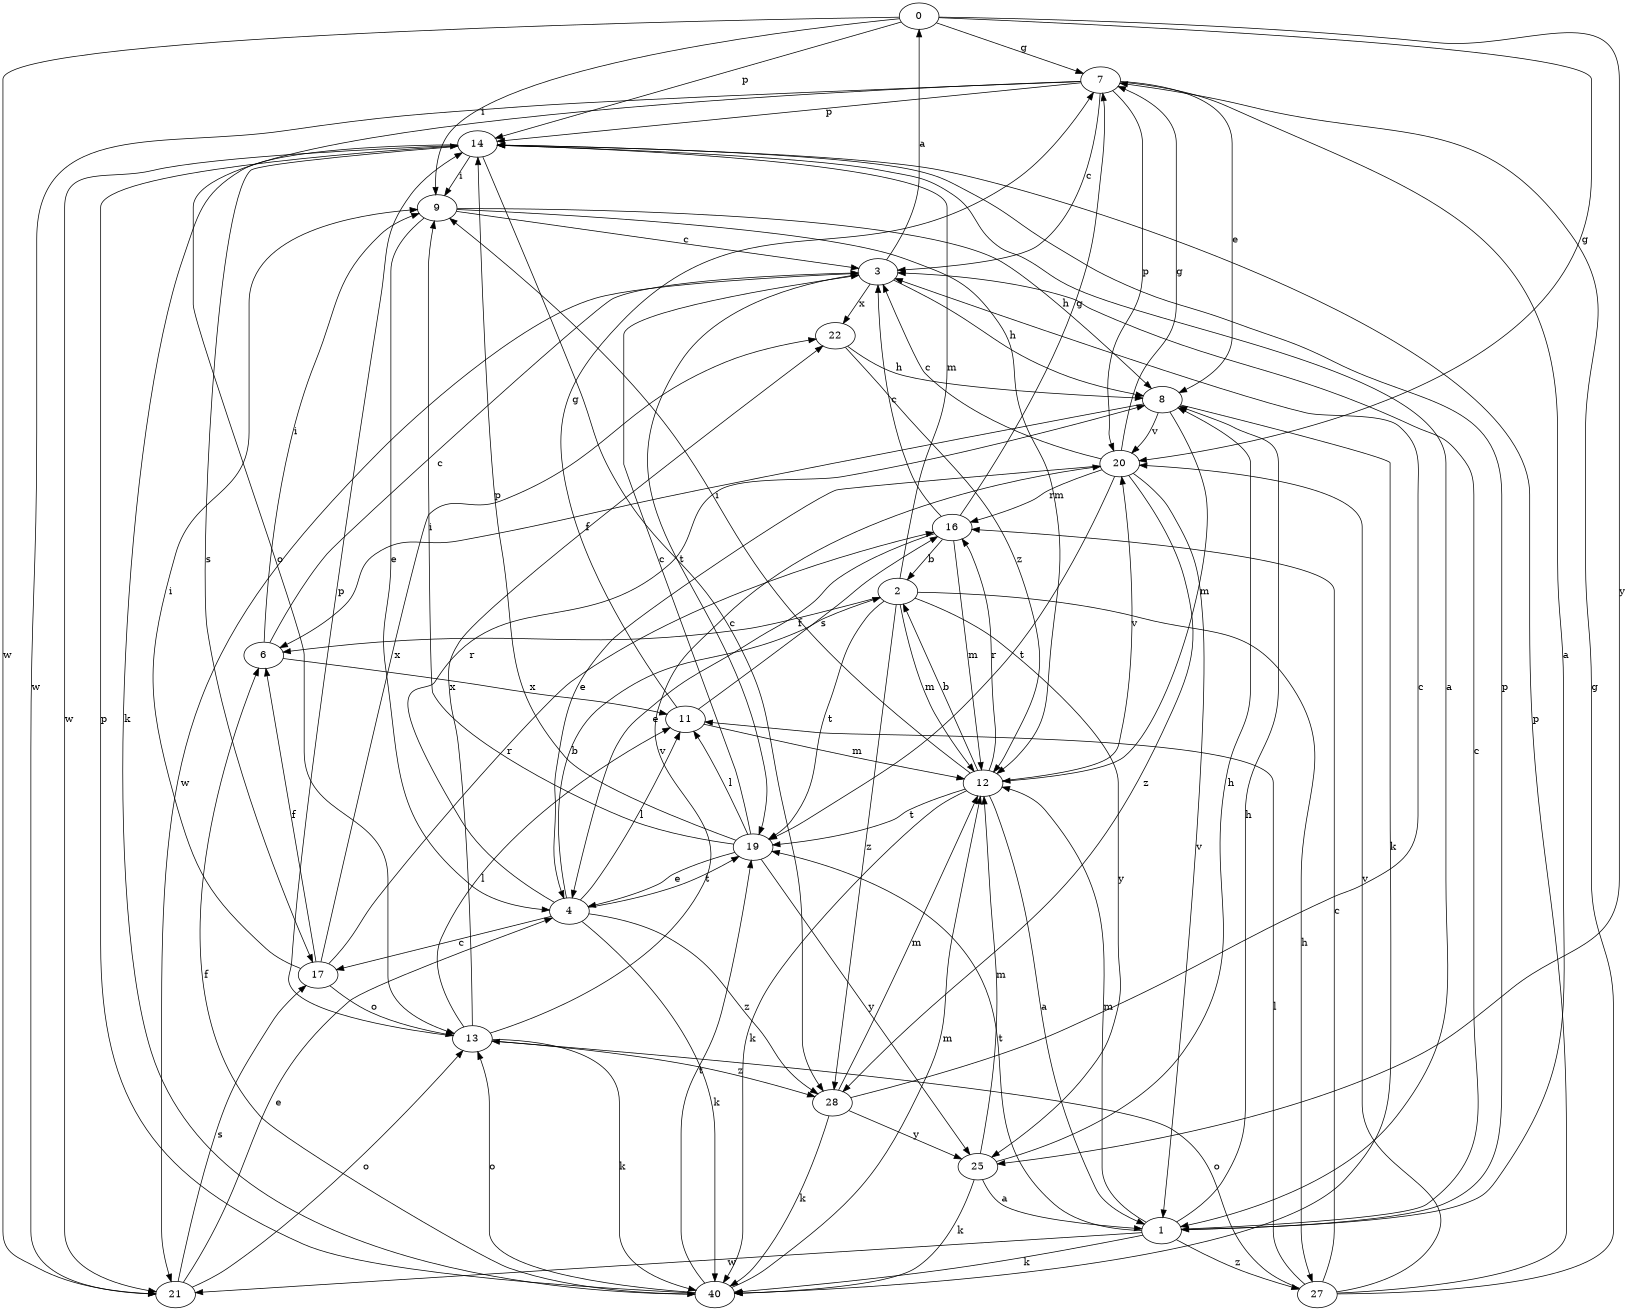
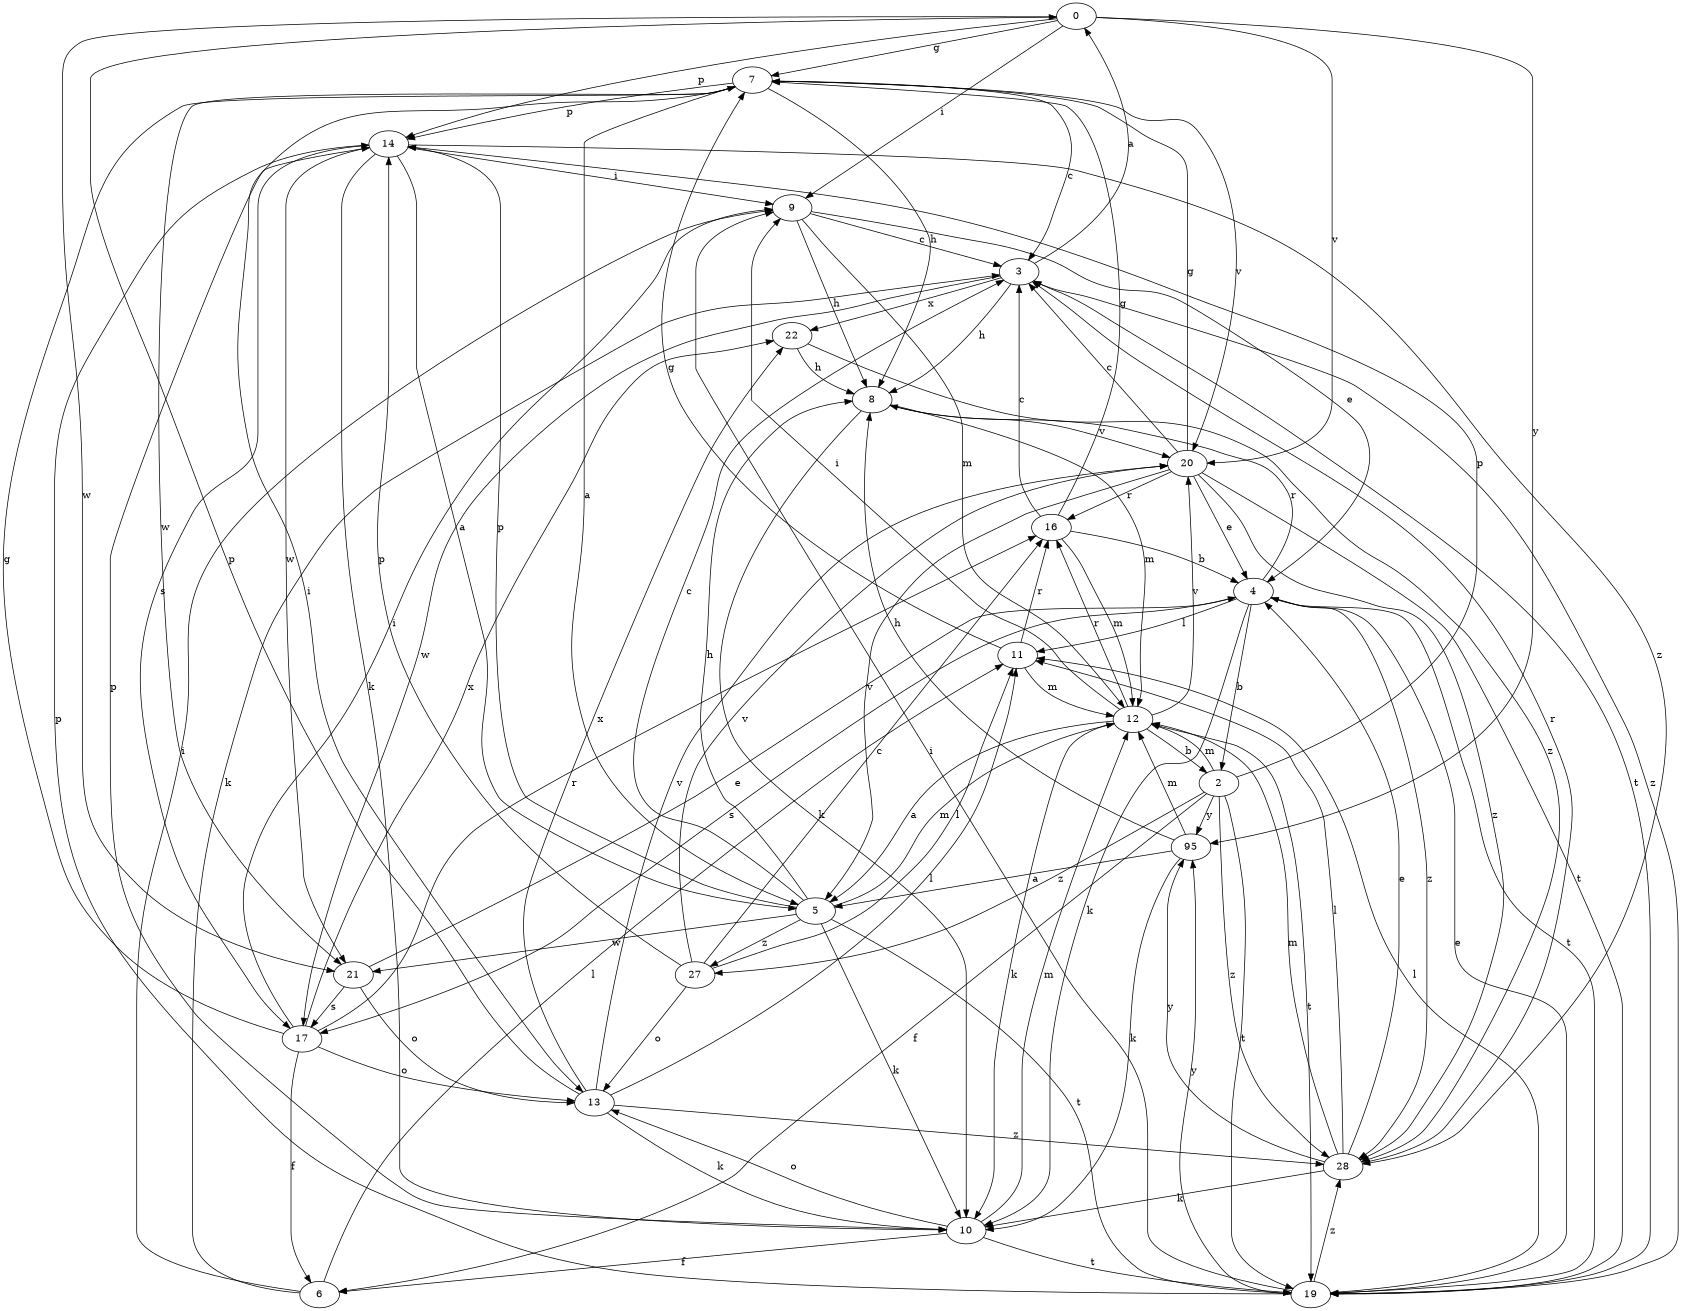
(1235, 240) -> (934, 240)
(1586, 240) -> (1335, 240)
(1146, 272) -> (1239, 272)
(952, 368) -> (1481, 464)
(440, 464) -> (228, 783)
(694, 491) -> none
(997, 525) -> (1420, 590)
(927, 557) -> none
(280, 559) -> (309, 591)
(662, 559) -> (1653, 783)
(263, 586) -> (487, 485)
(733, 623) -> (1660, 655)
(824, 623) -> (1040, 591)
(1590, 637) -> (49, 341)
(326, 669) -> (90, 174)
(533, 687) -> (593, 975)
(1421, 687) -> (1553, 719)
(656, 719) -> (1202, 559)
none -> (1326, 834)
none -> (1399, 865)
(461, 943) -> (732, 815)
(1305, 943) -> (1061, 879)
(978, 1167) -> (1191, 847)
(1162, 1231) -> (816, 911)
none -> (1326, 1234)
(715, 1295) -> (966, 1231)
